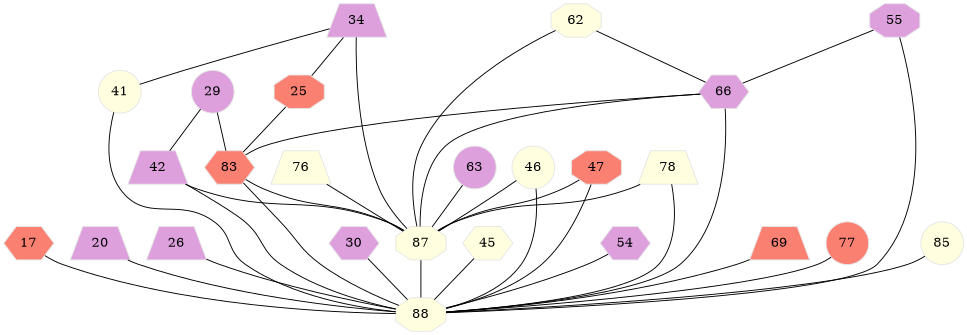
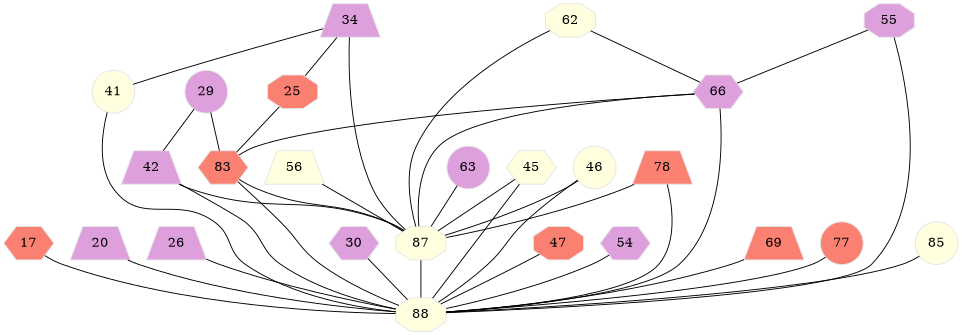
(301, 167) -> (295, 167)
(668, 167) -> (662, 167)
(545, 196) -> (477, 205)
